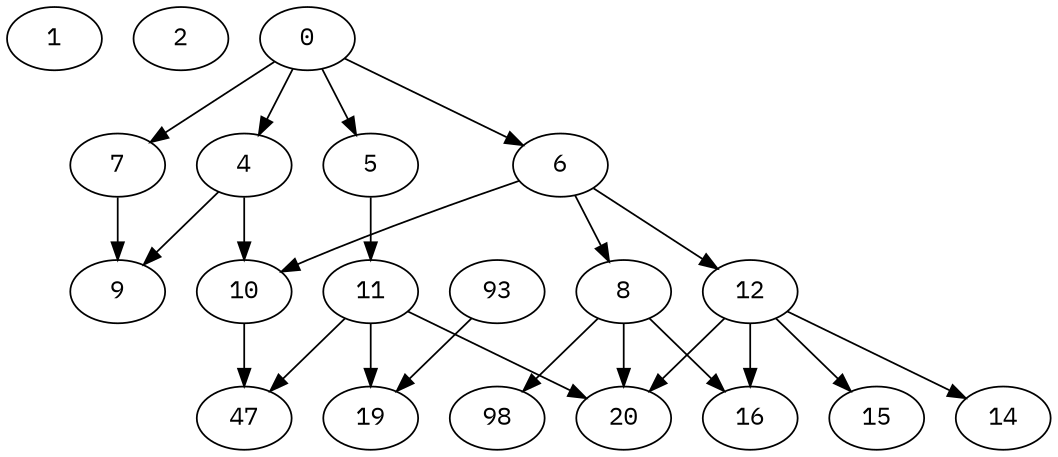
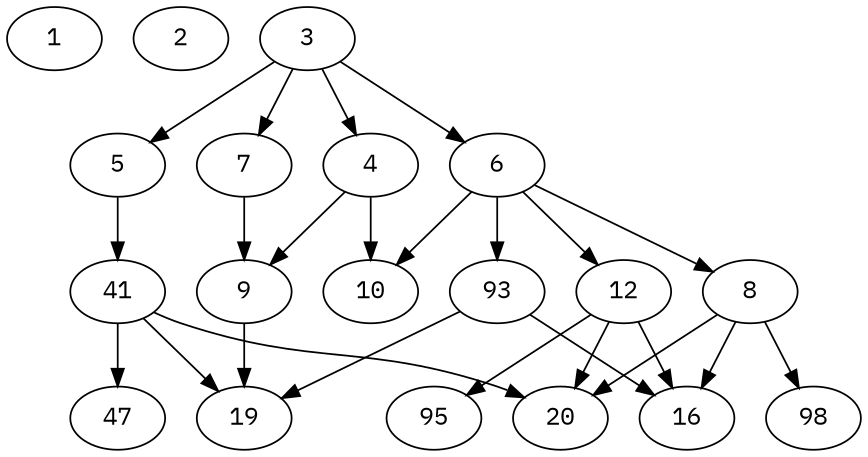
(307, 39) -> (307, 39)
none -> (497, 220)
(371, 292) -> (118, 292)
(244, 346) -> none
none -> (582, 348)
none -> (244, 352)
(877, 418) -> (434, 418)
(1003, 418) -> none
